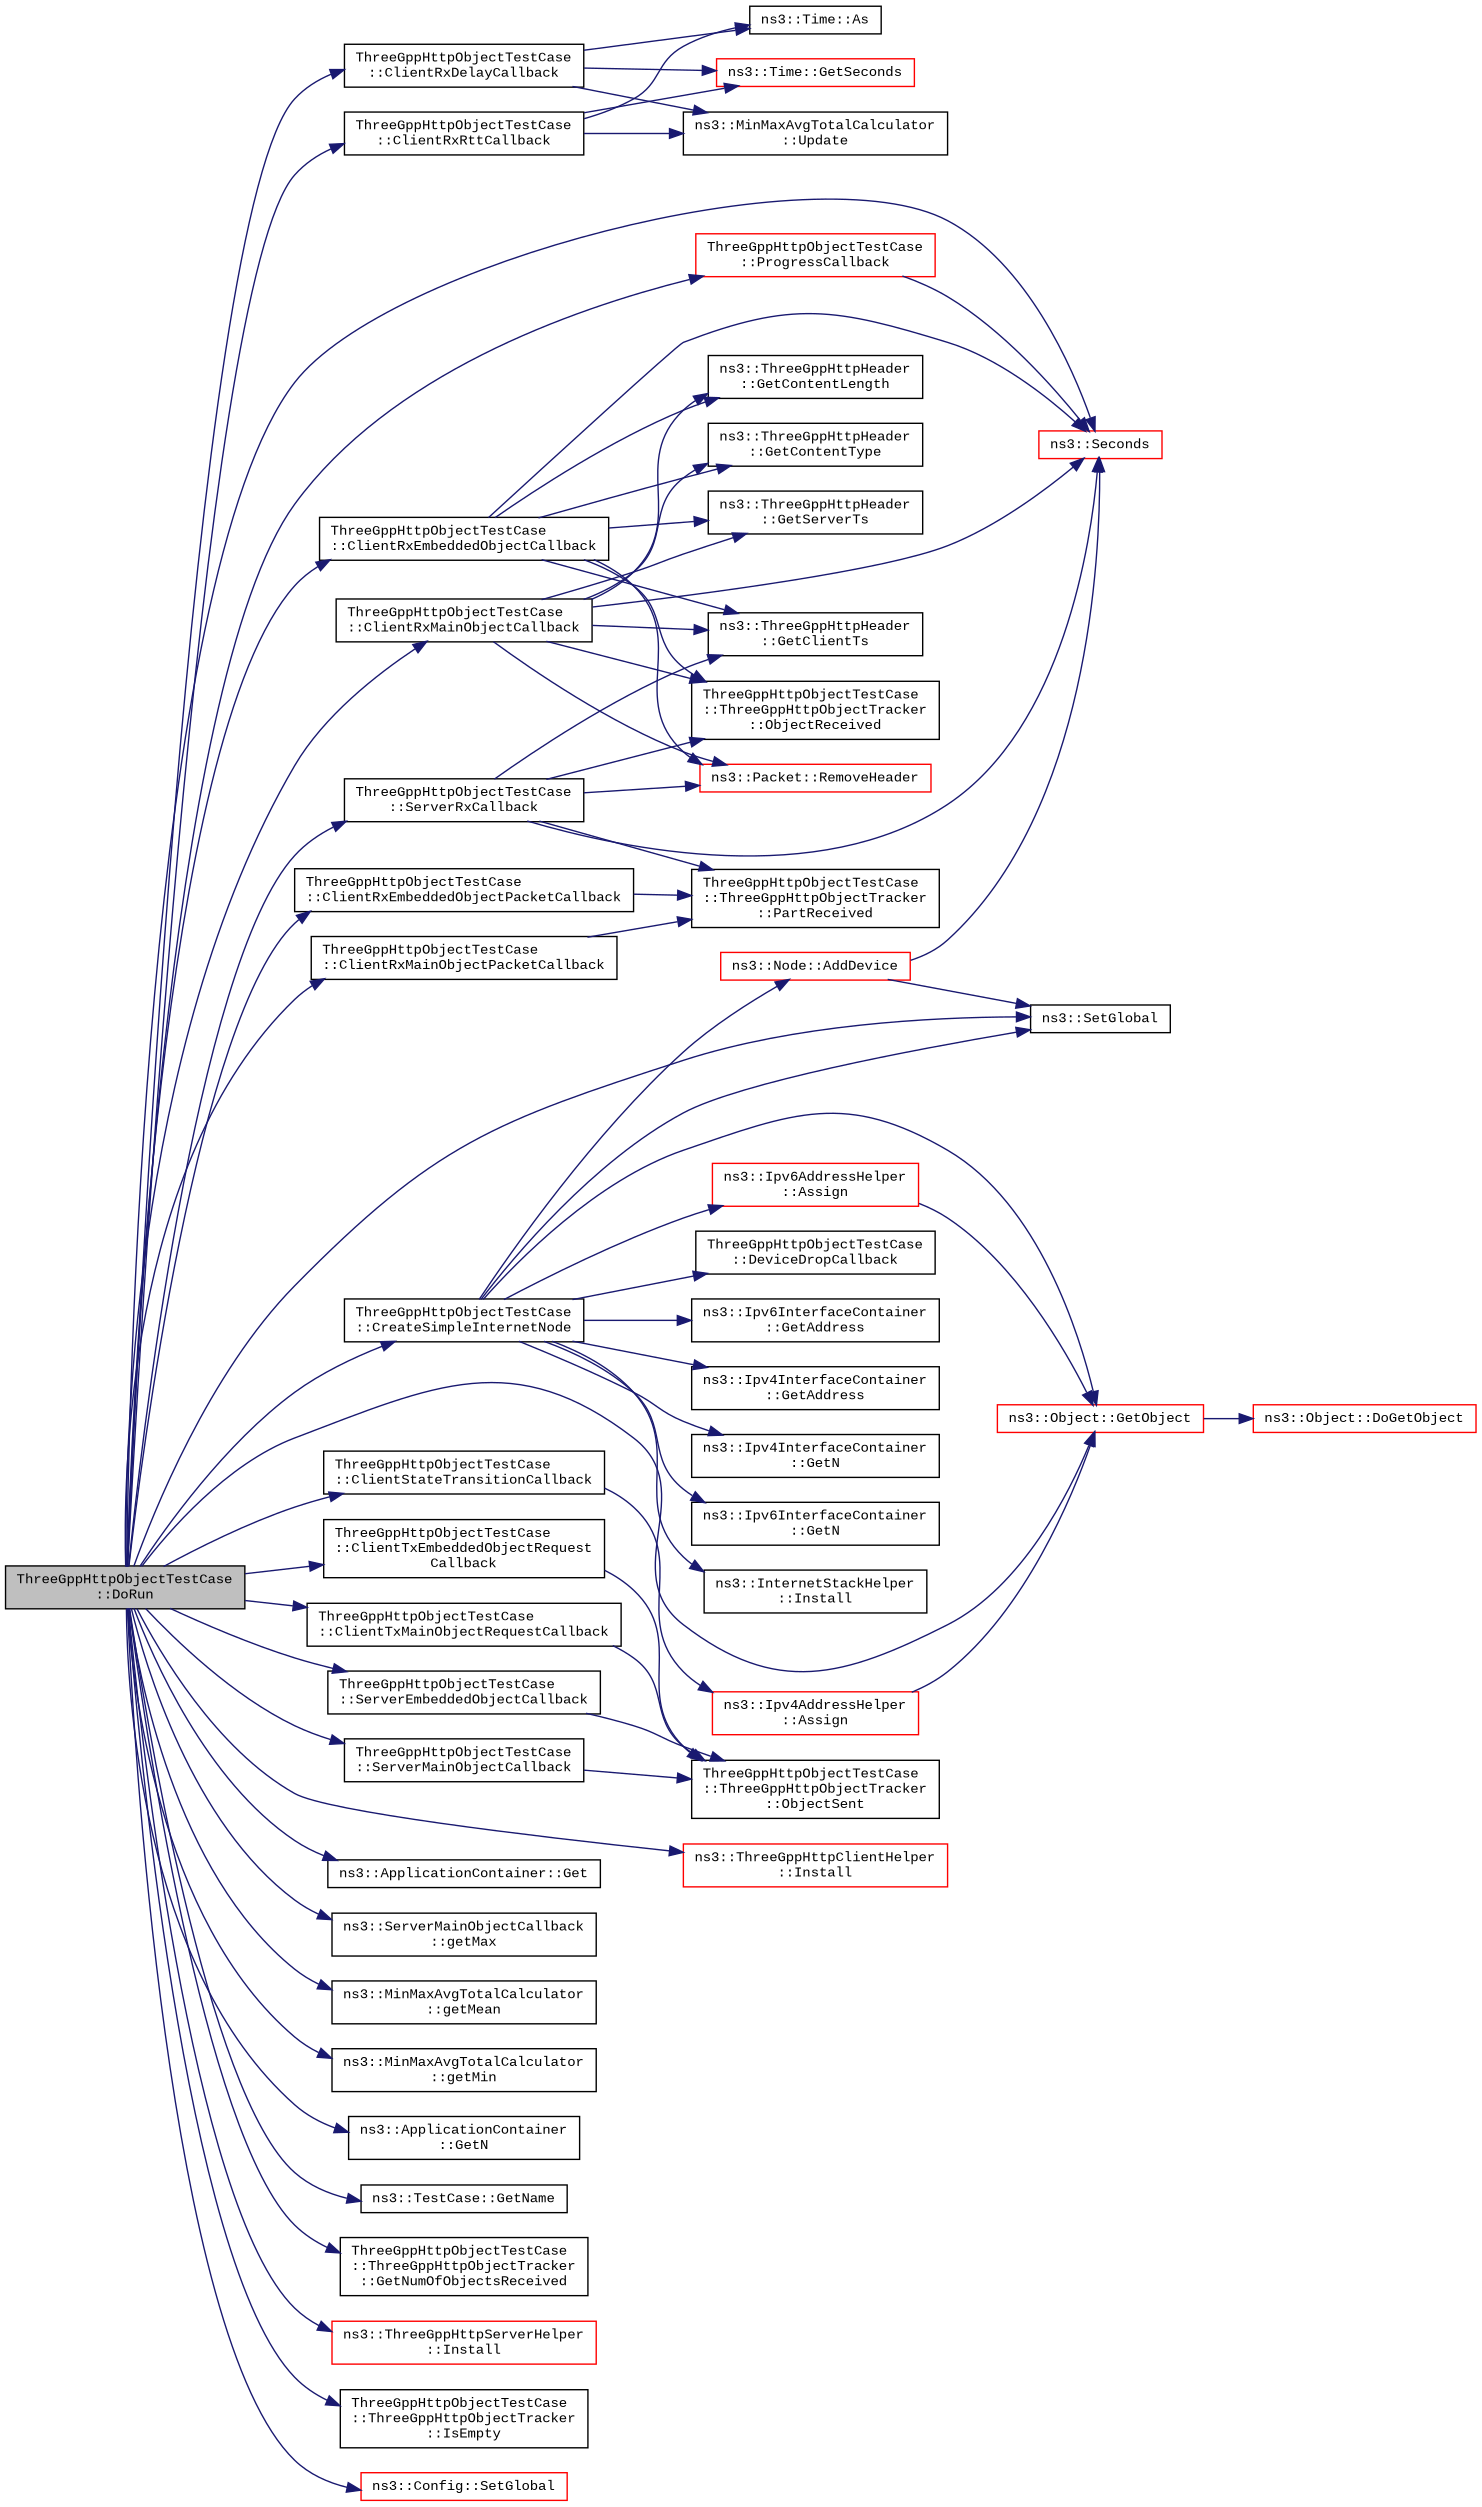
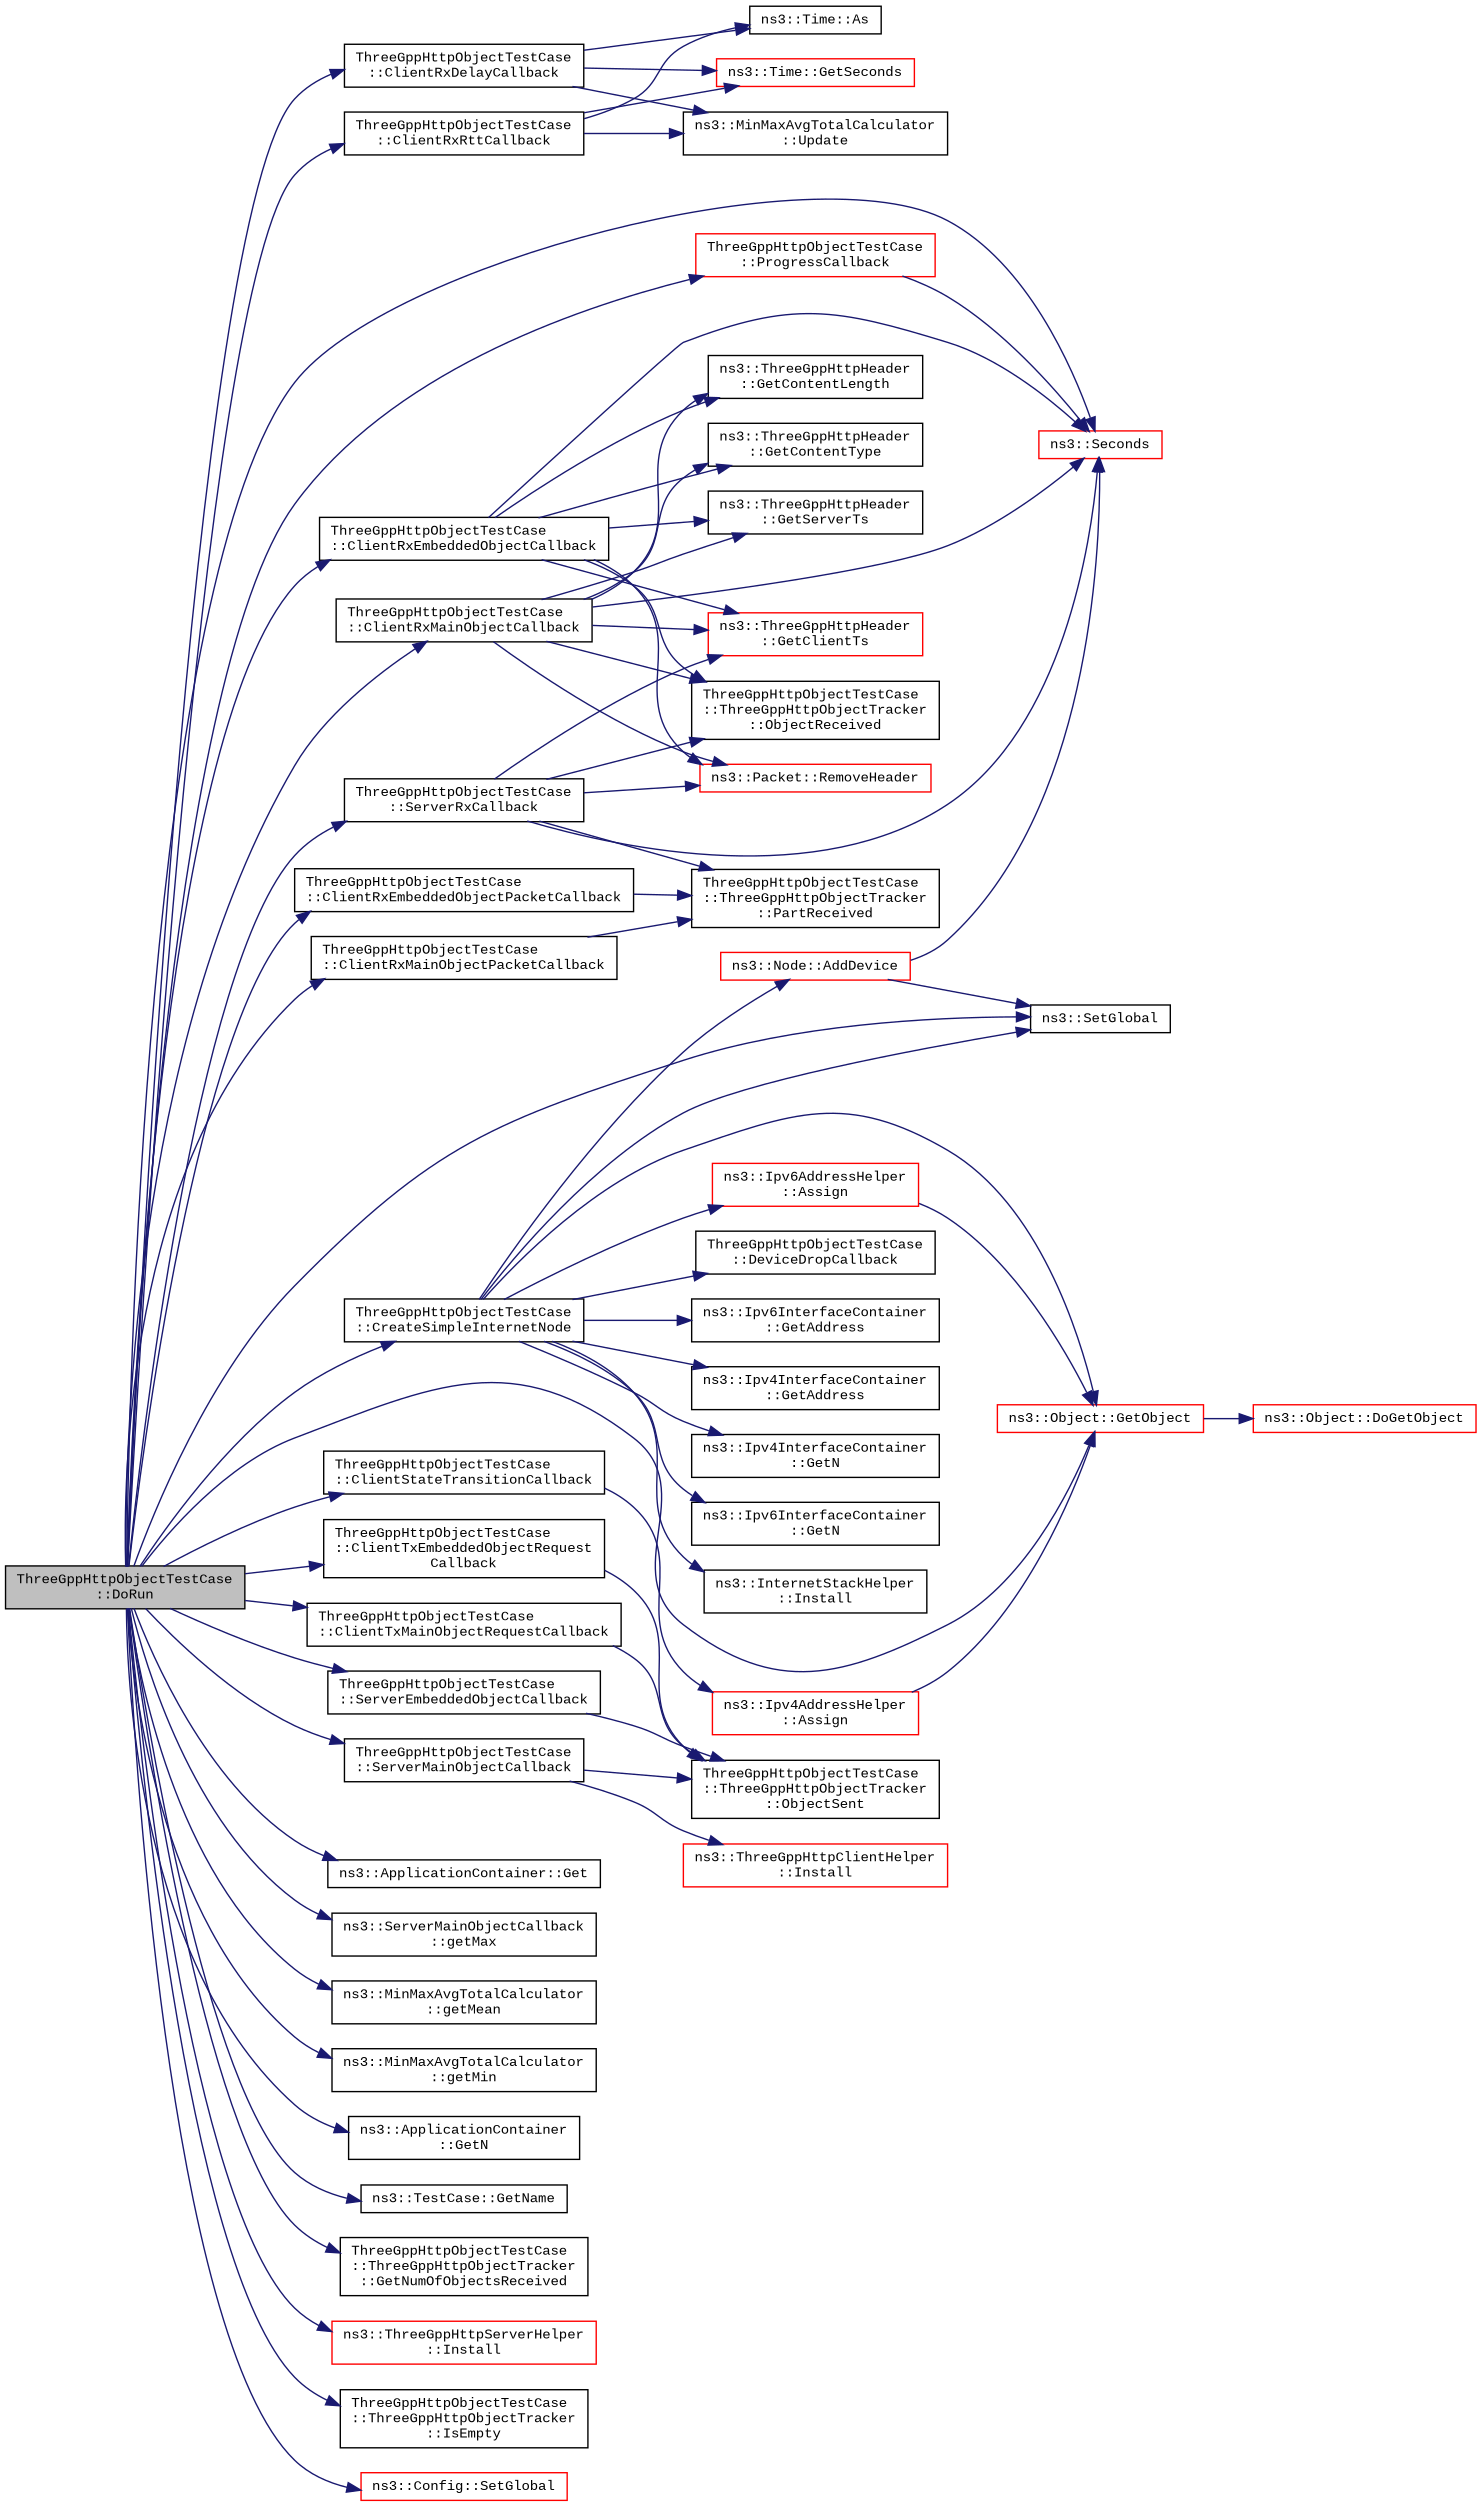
(815, 634) -> (815, 634)
(359, 1810) -> (642, 1805)
